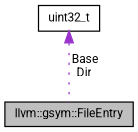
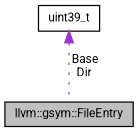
(69, 18) -> (69, 18)
